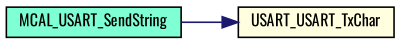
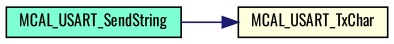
(316, 22) -> (313, 22)
